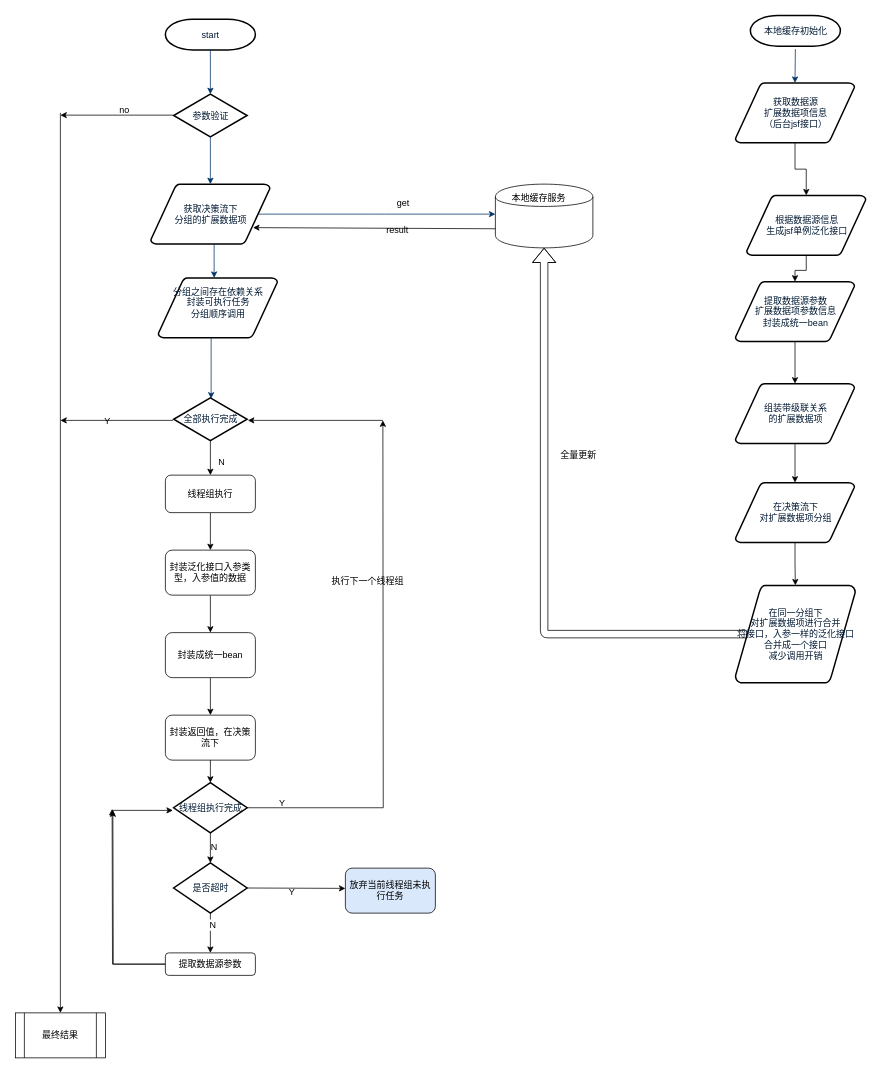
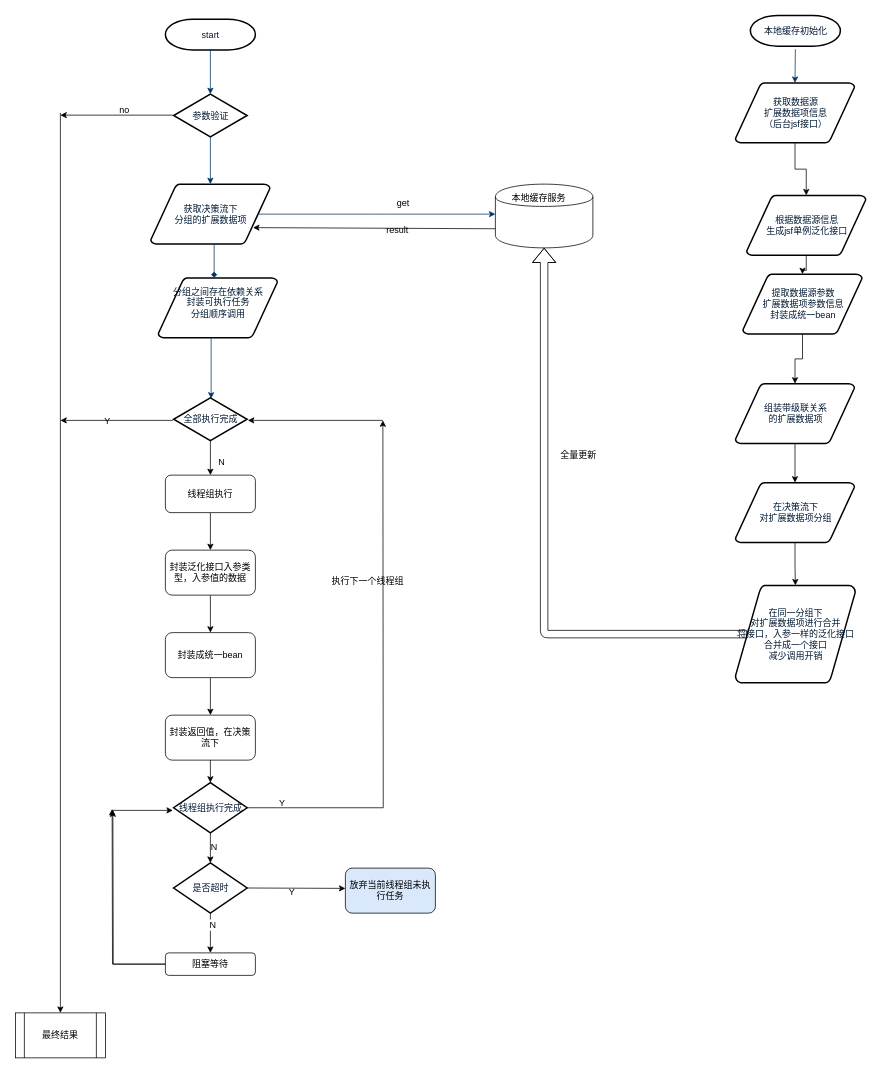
(214, 271) -> (214, 271)
(795, 312) -> (803, 304)
(210, 964) -> (210, 964)
